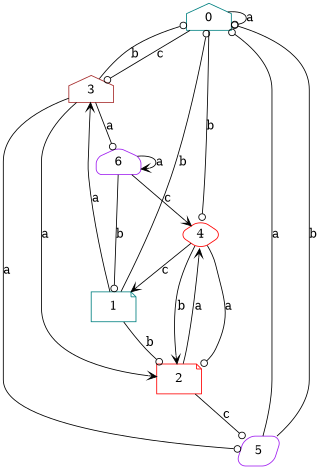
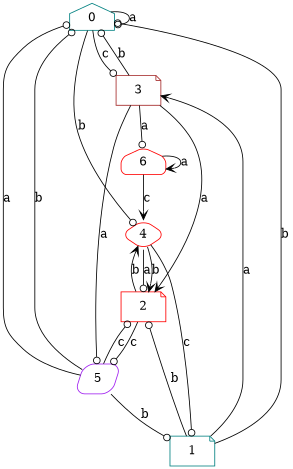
(91, 90) -> (138, 90)
(119, 163) -> (143, 163)
(116, 230) -> (136, 417)
(164, 265) -> (181, 334)
(199, 307) -> (136, 271)
none -> (113, 345)
